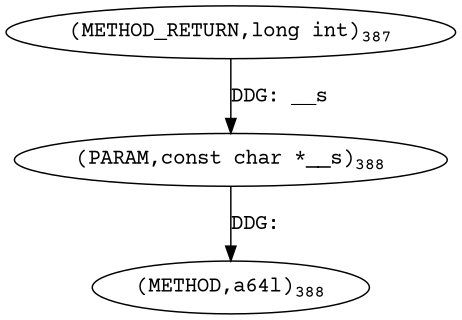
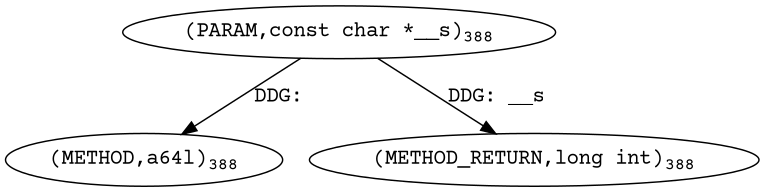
(377, 30) -> (680, 158)
(231, 89) -> (430, 92)
